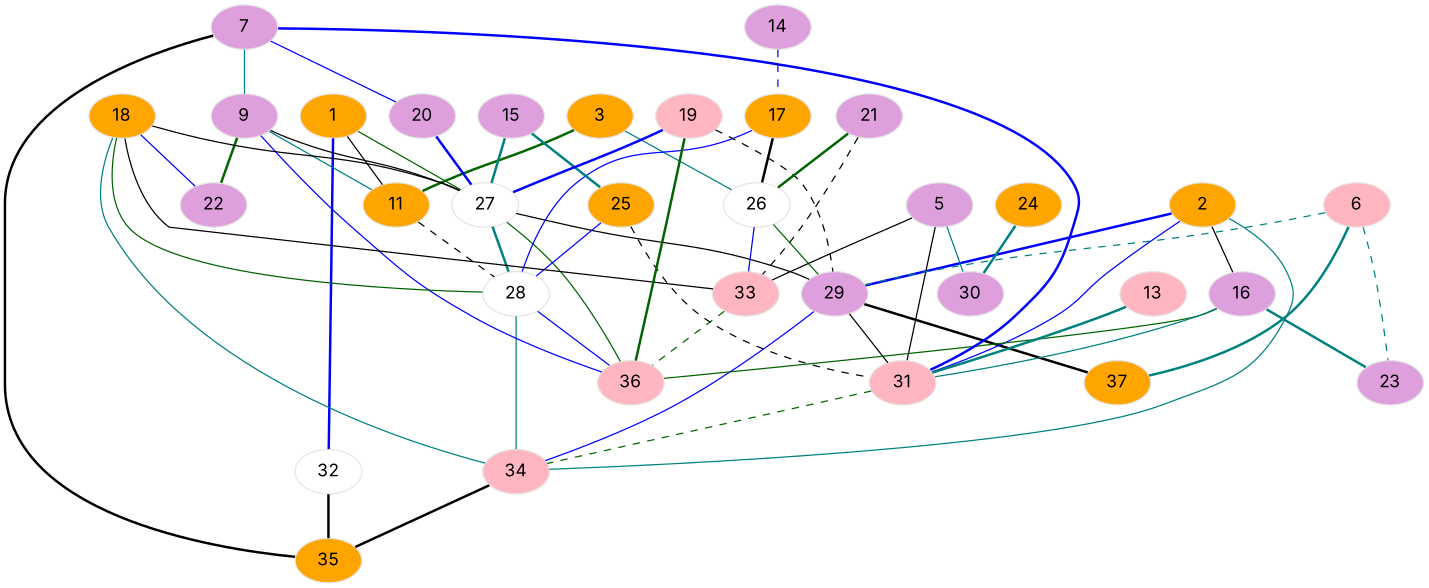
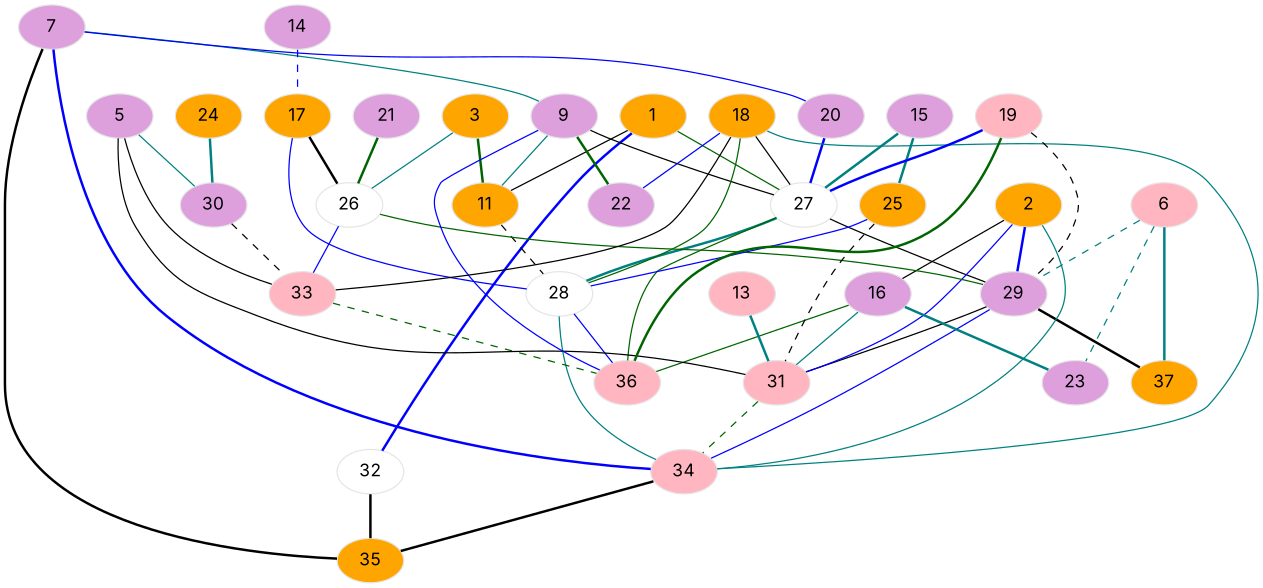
(816, 71) -> (259, 373)
(810, 216) -> (258, 249)
